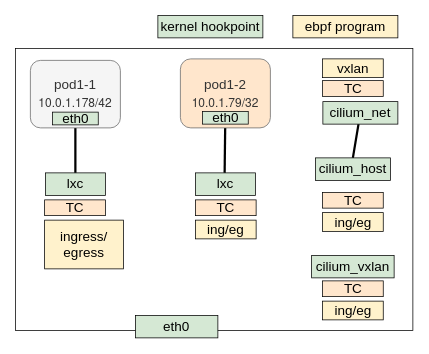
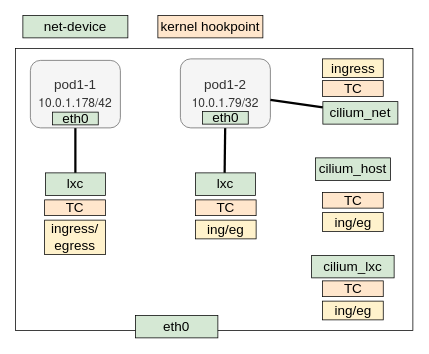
none -> (75, 27)
(210, 27) -> (210, 27)
(345, 27) -> none
(353, 69) -> (353, 69)
(225, 93) -> (225, 93)
(356, 141) -> (297, 104)
(84, 245) -> (75, 237)
(353, 267) -> (353, 267)
